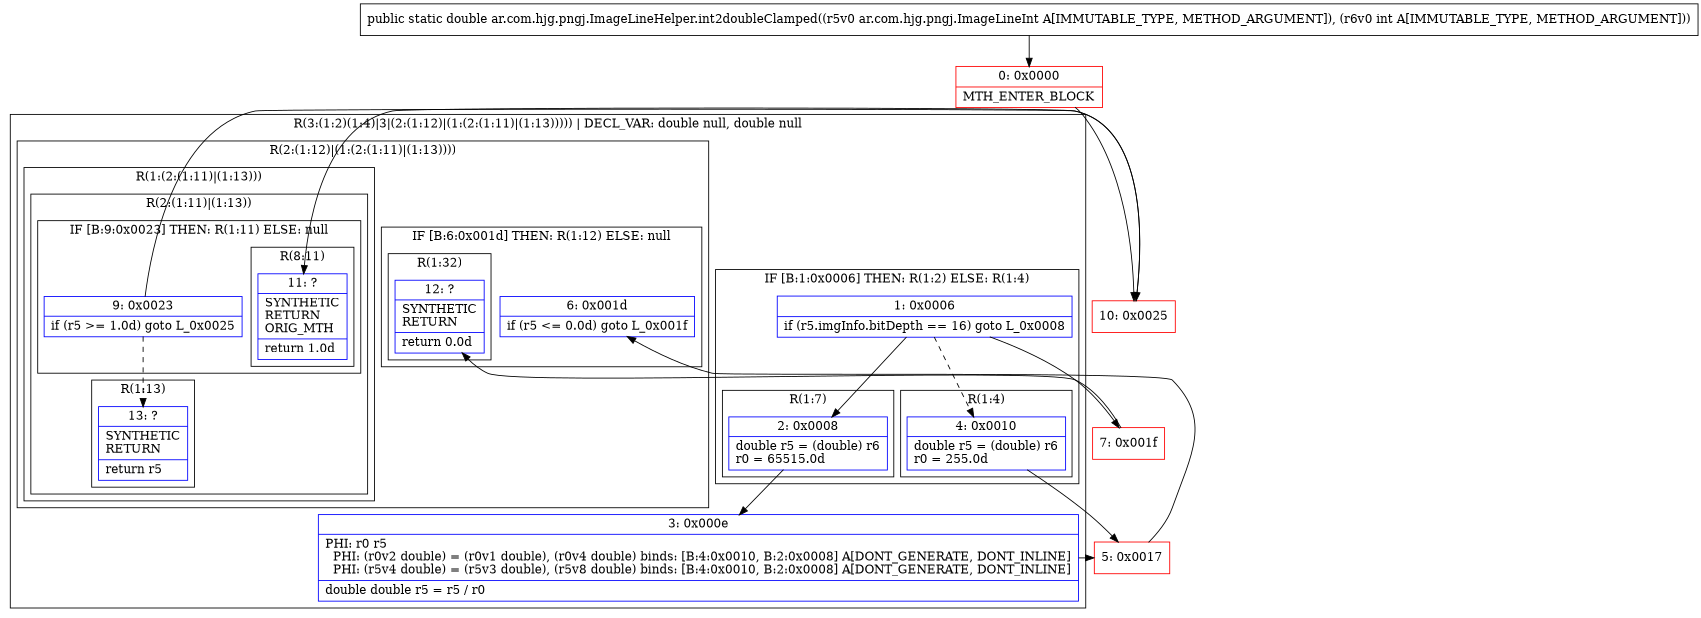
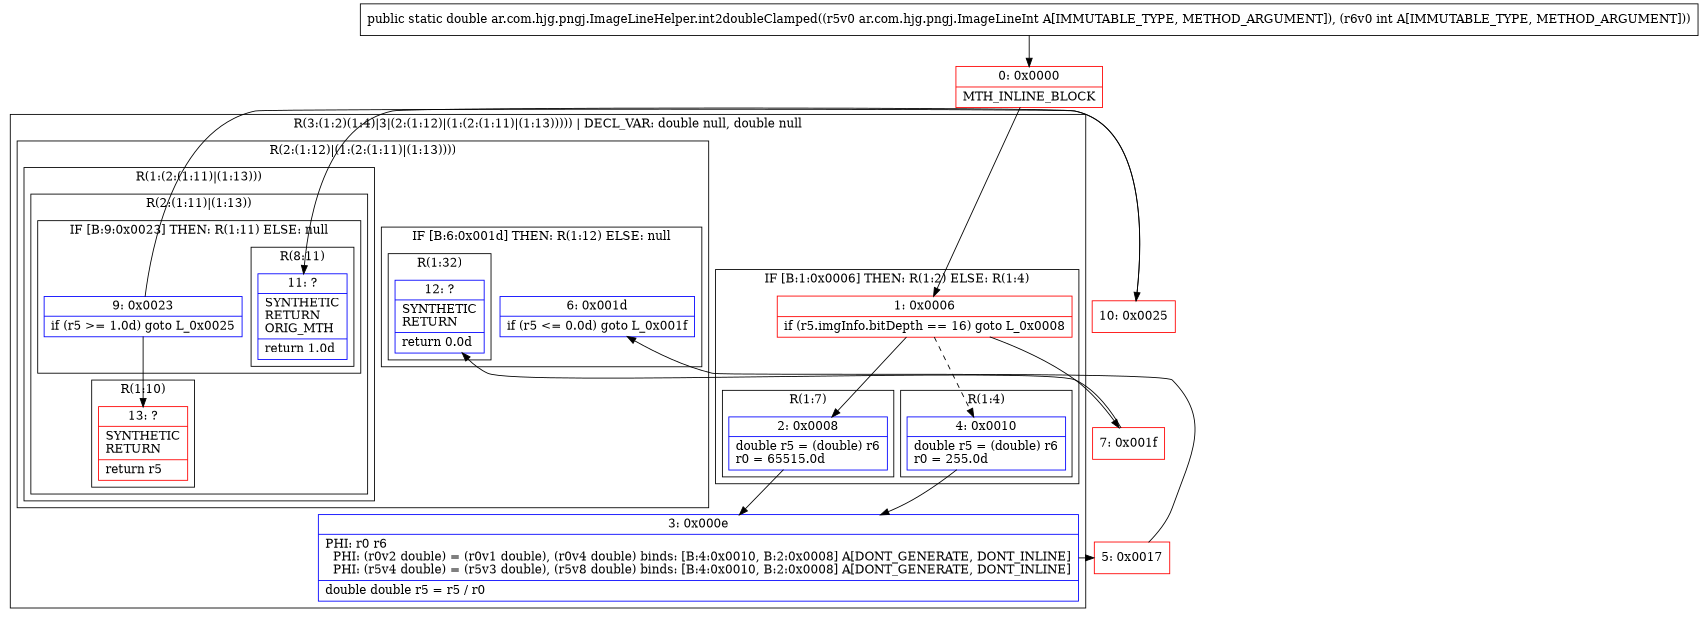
(1029, 97) -> (1029, 97)
(1120, 194) -> (979, 198)
(925, 317) -> (925, 317)
(143, 367) -> (143, 367)
(143, 390) -> (143, 390)
(143, 443) -> (143, 443)
(1071, 501) -> (924, 493)
(358, 544) -> (358, 544)
